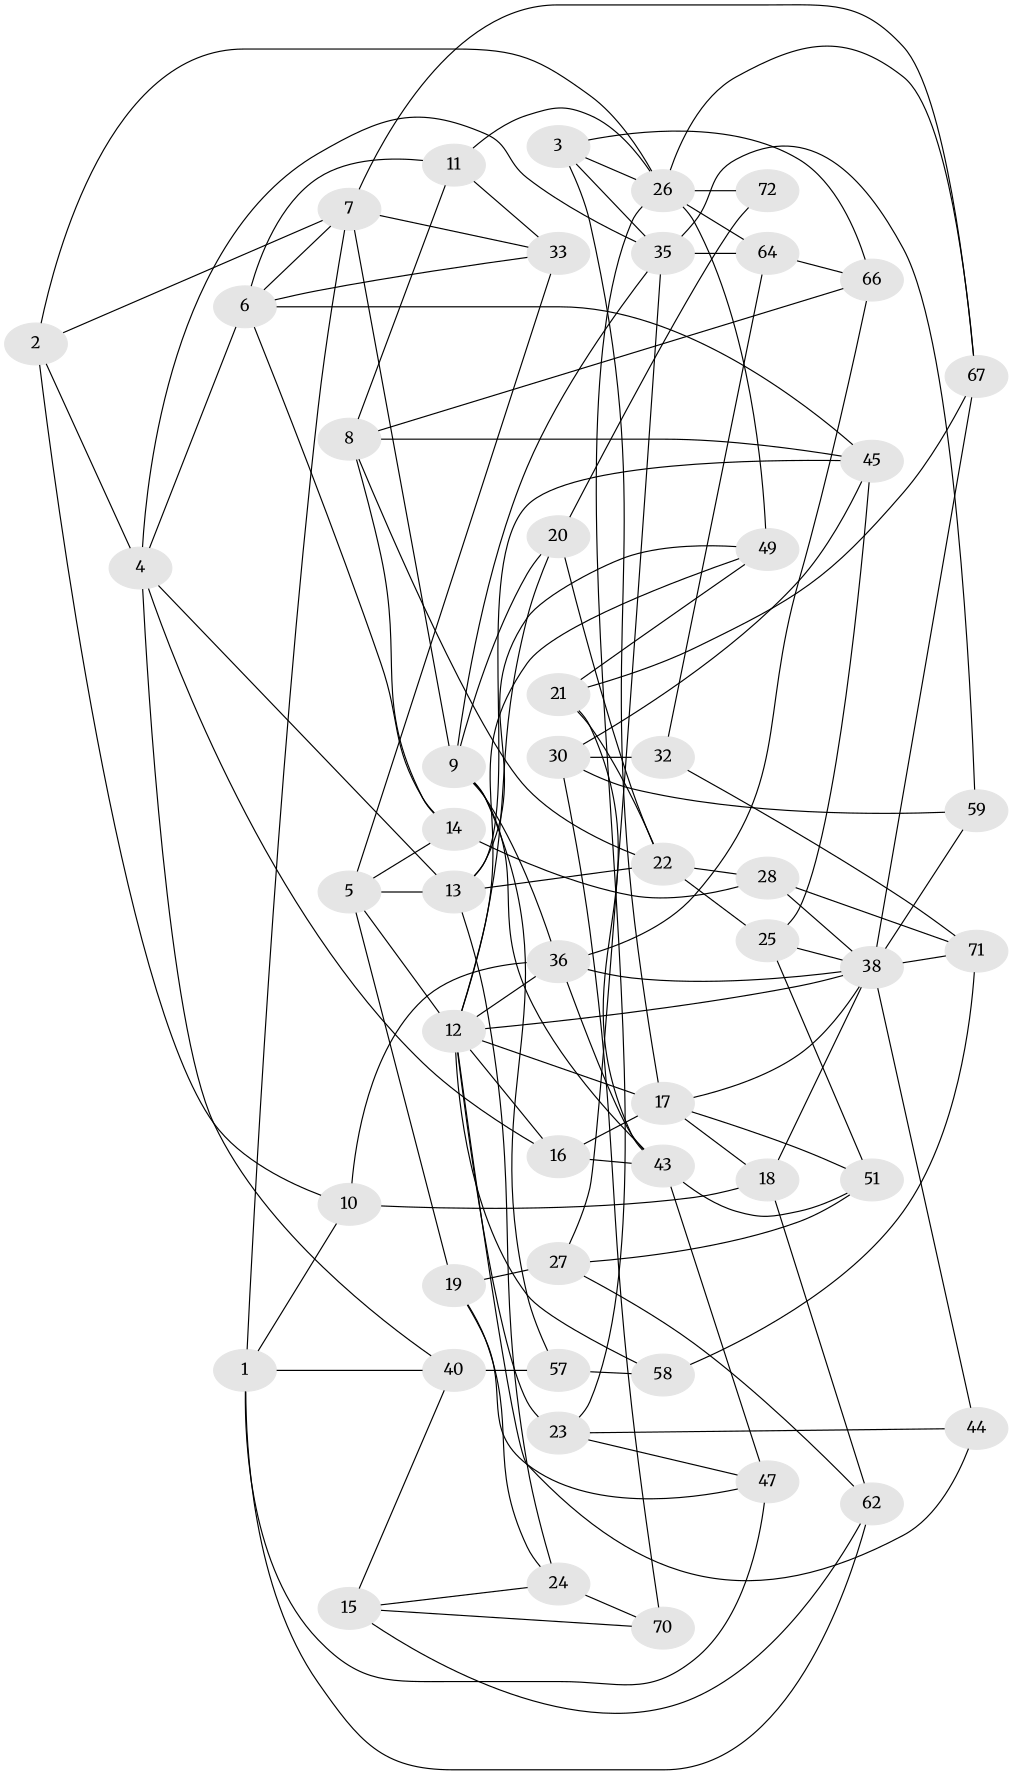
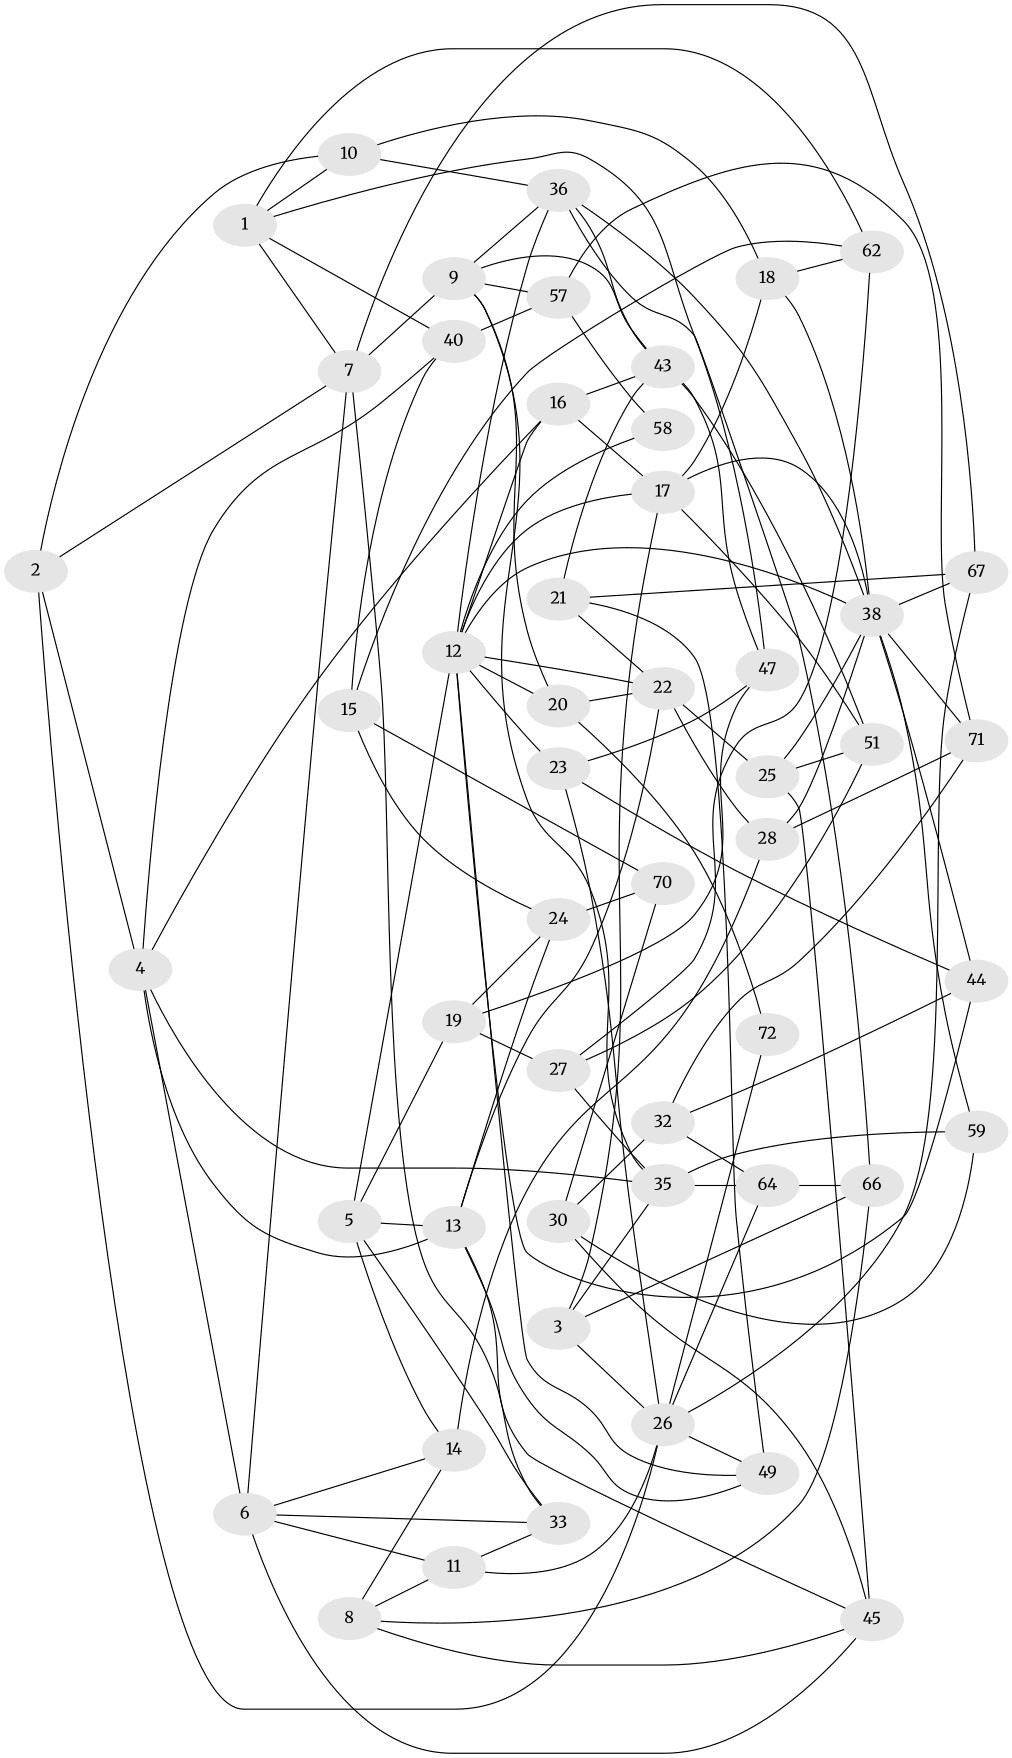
(457, 674) -> (559, 669)
none -> (815, 1058)
(899, 1216) -> (911, 233)
